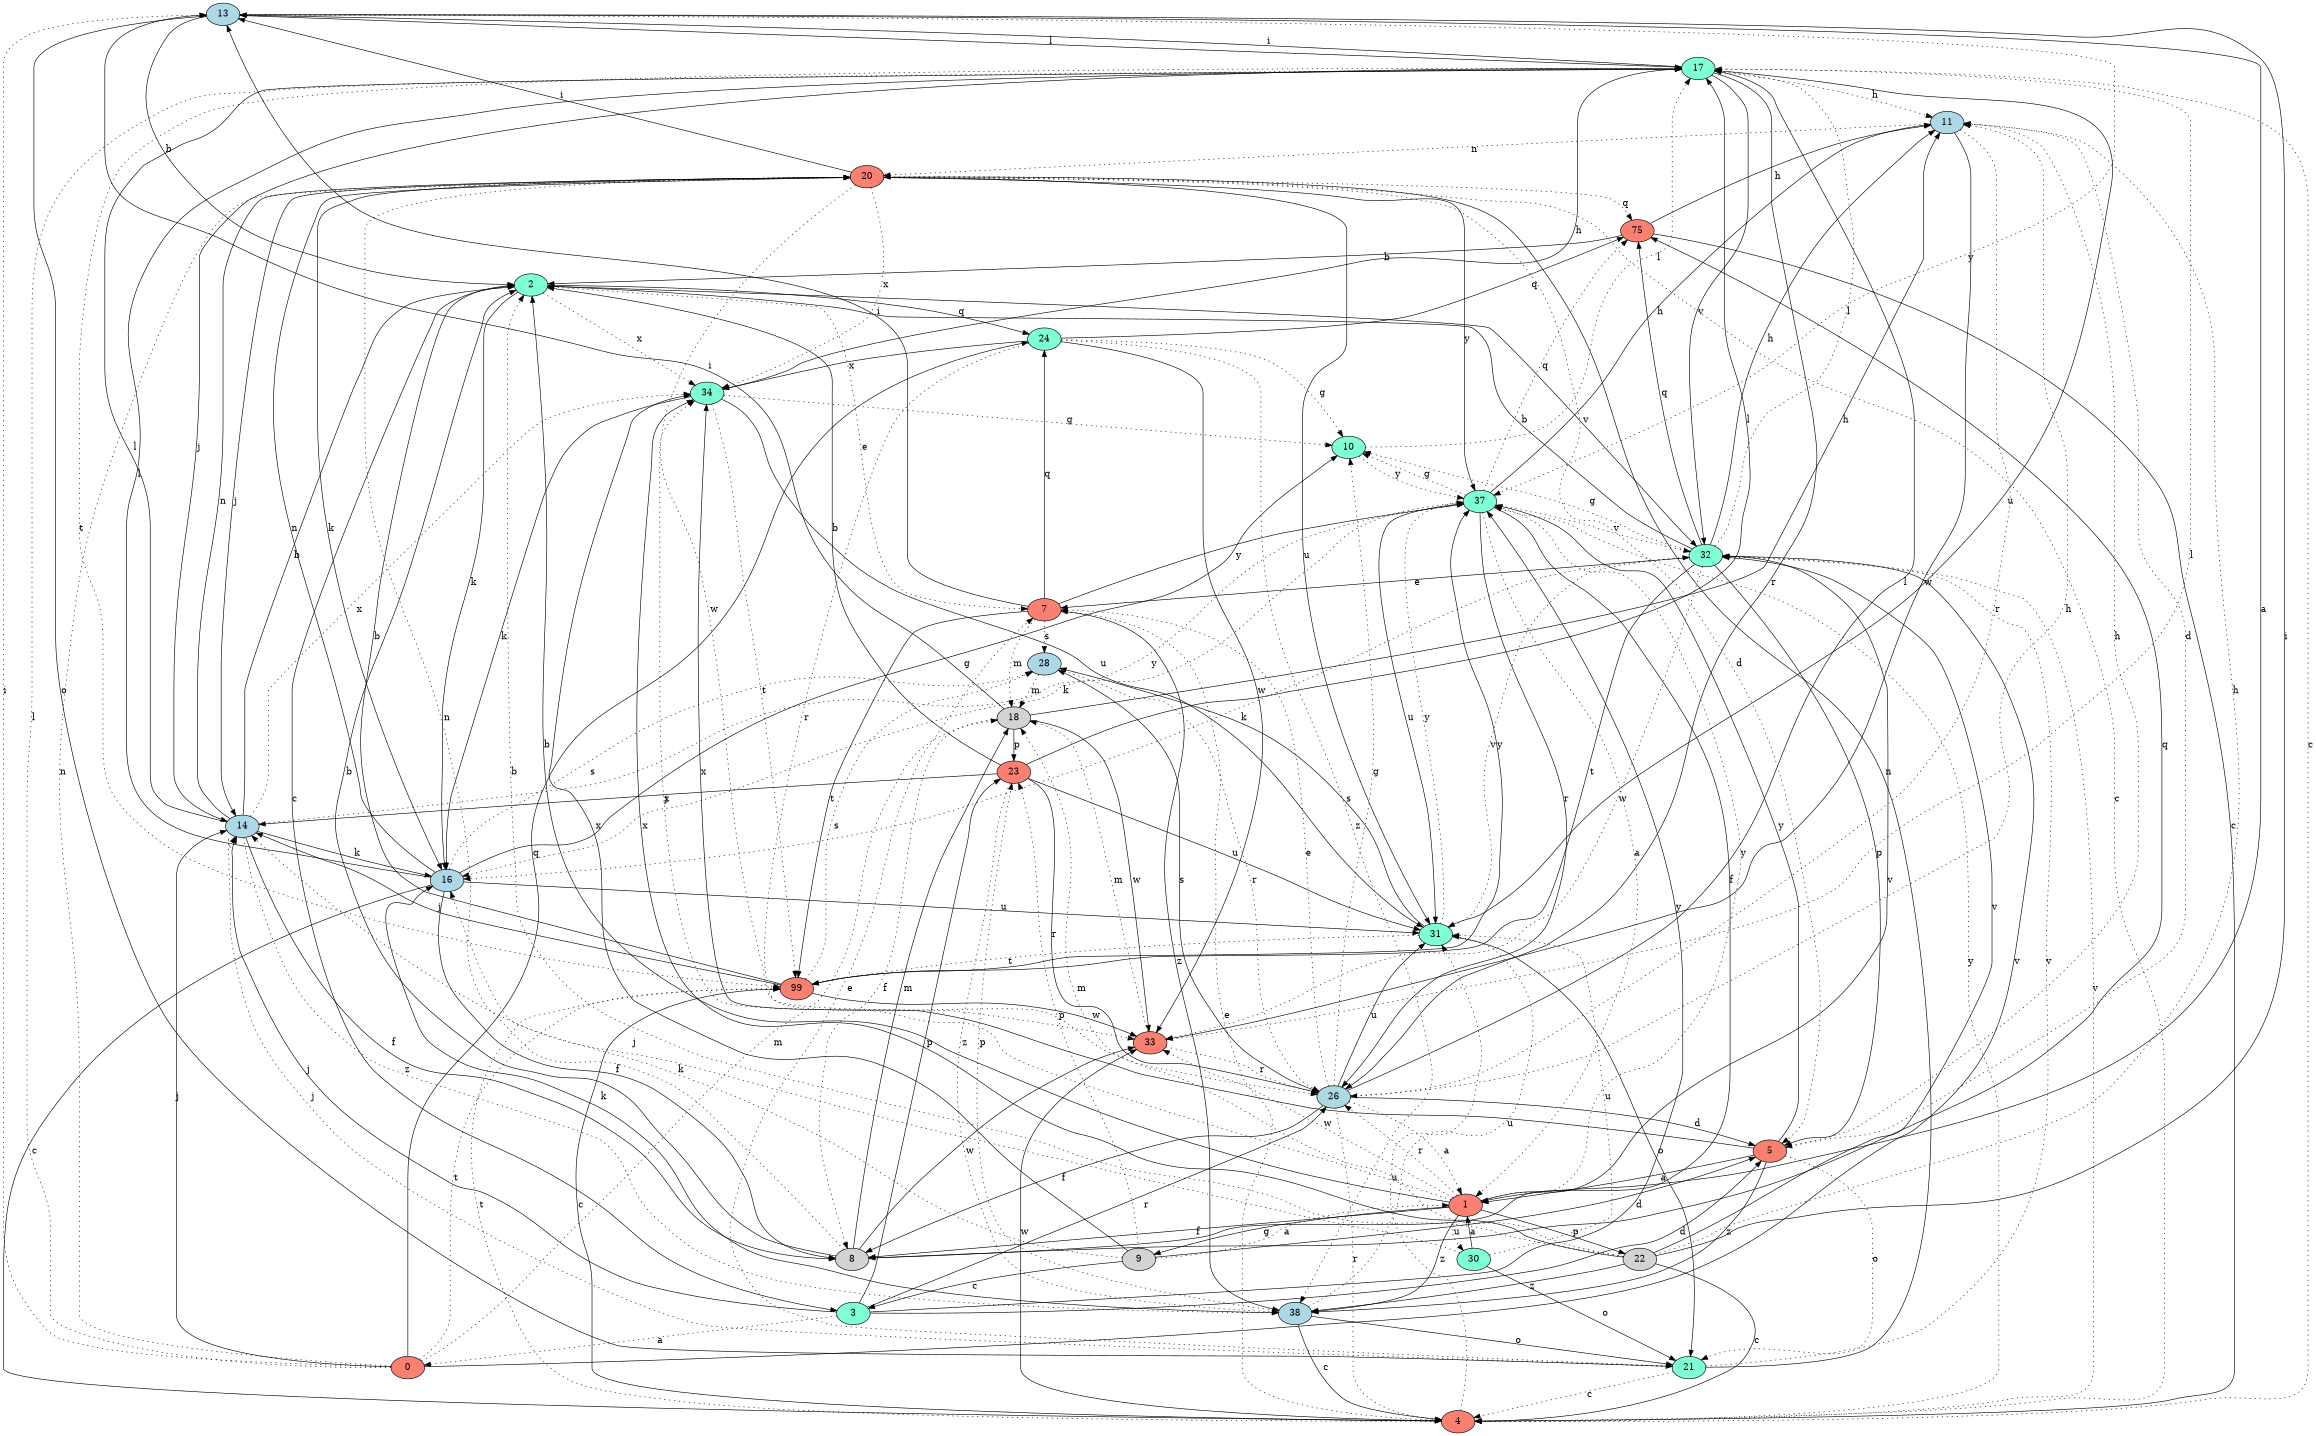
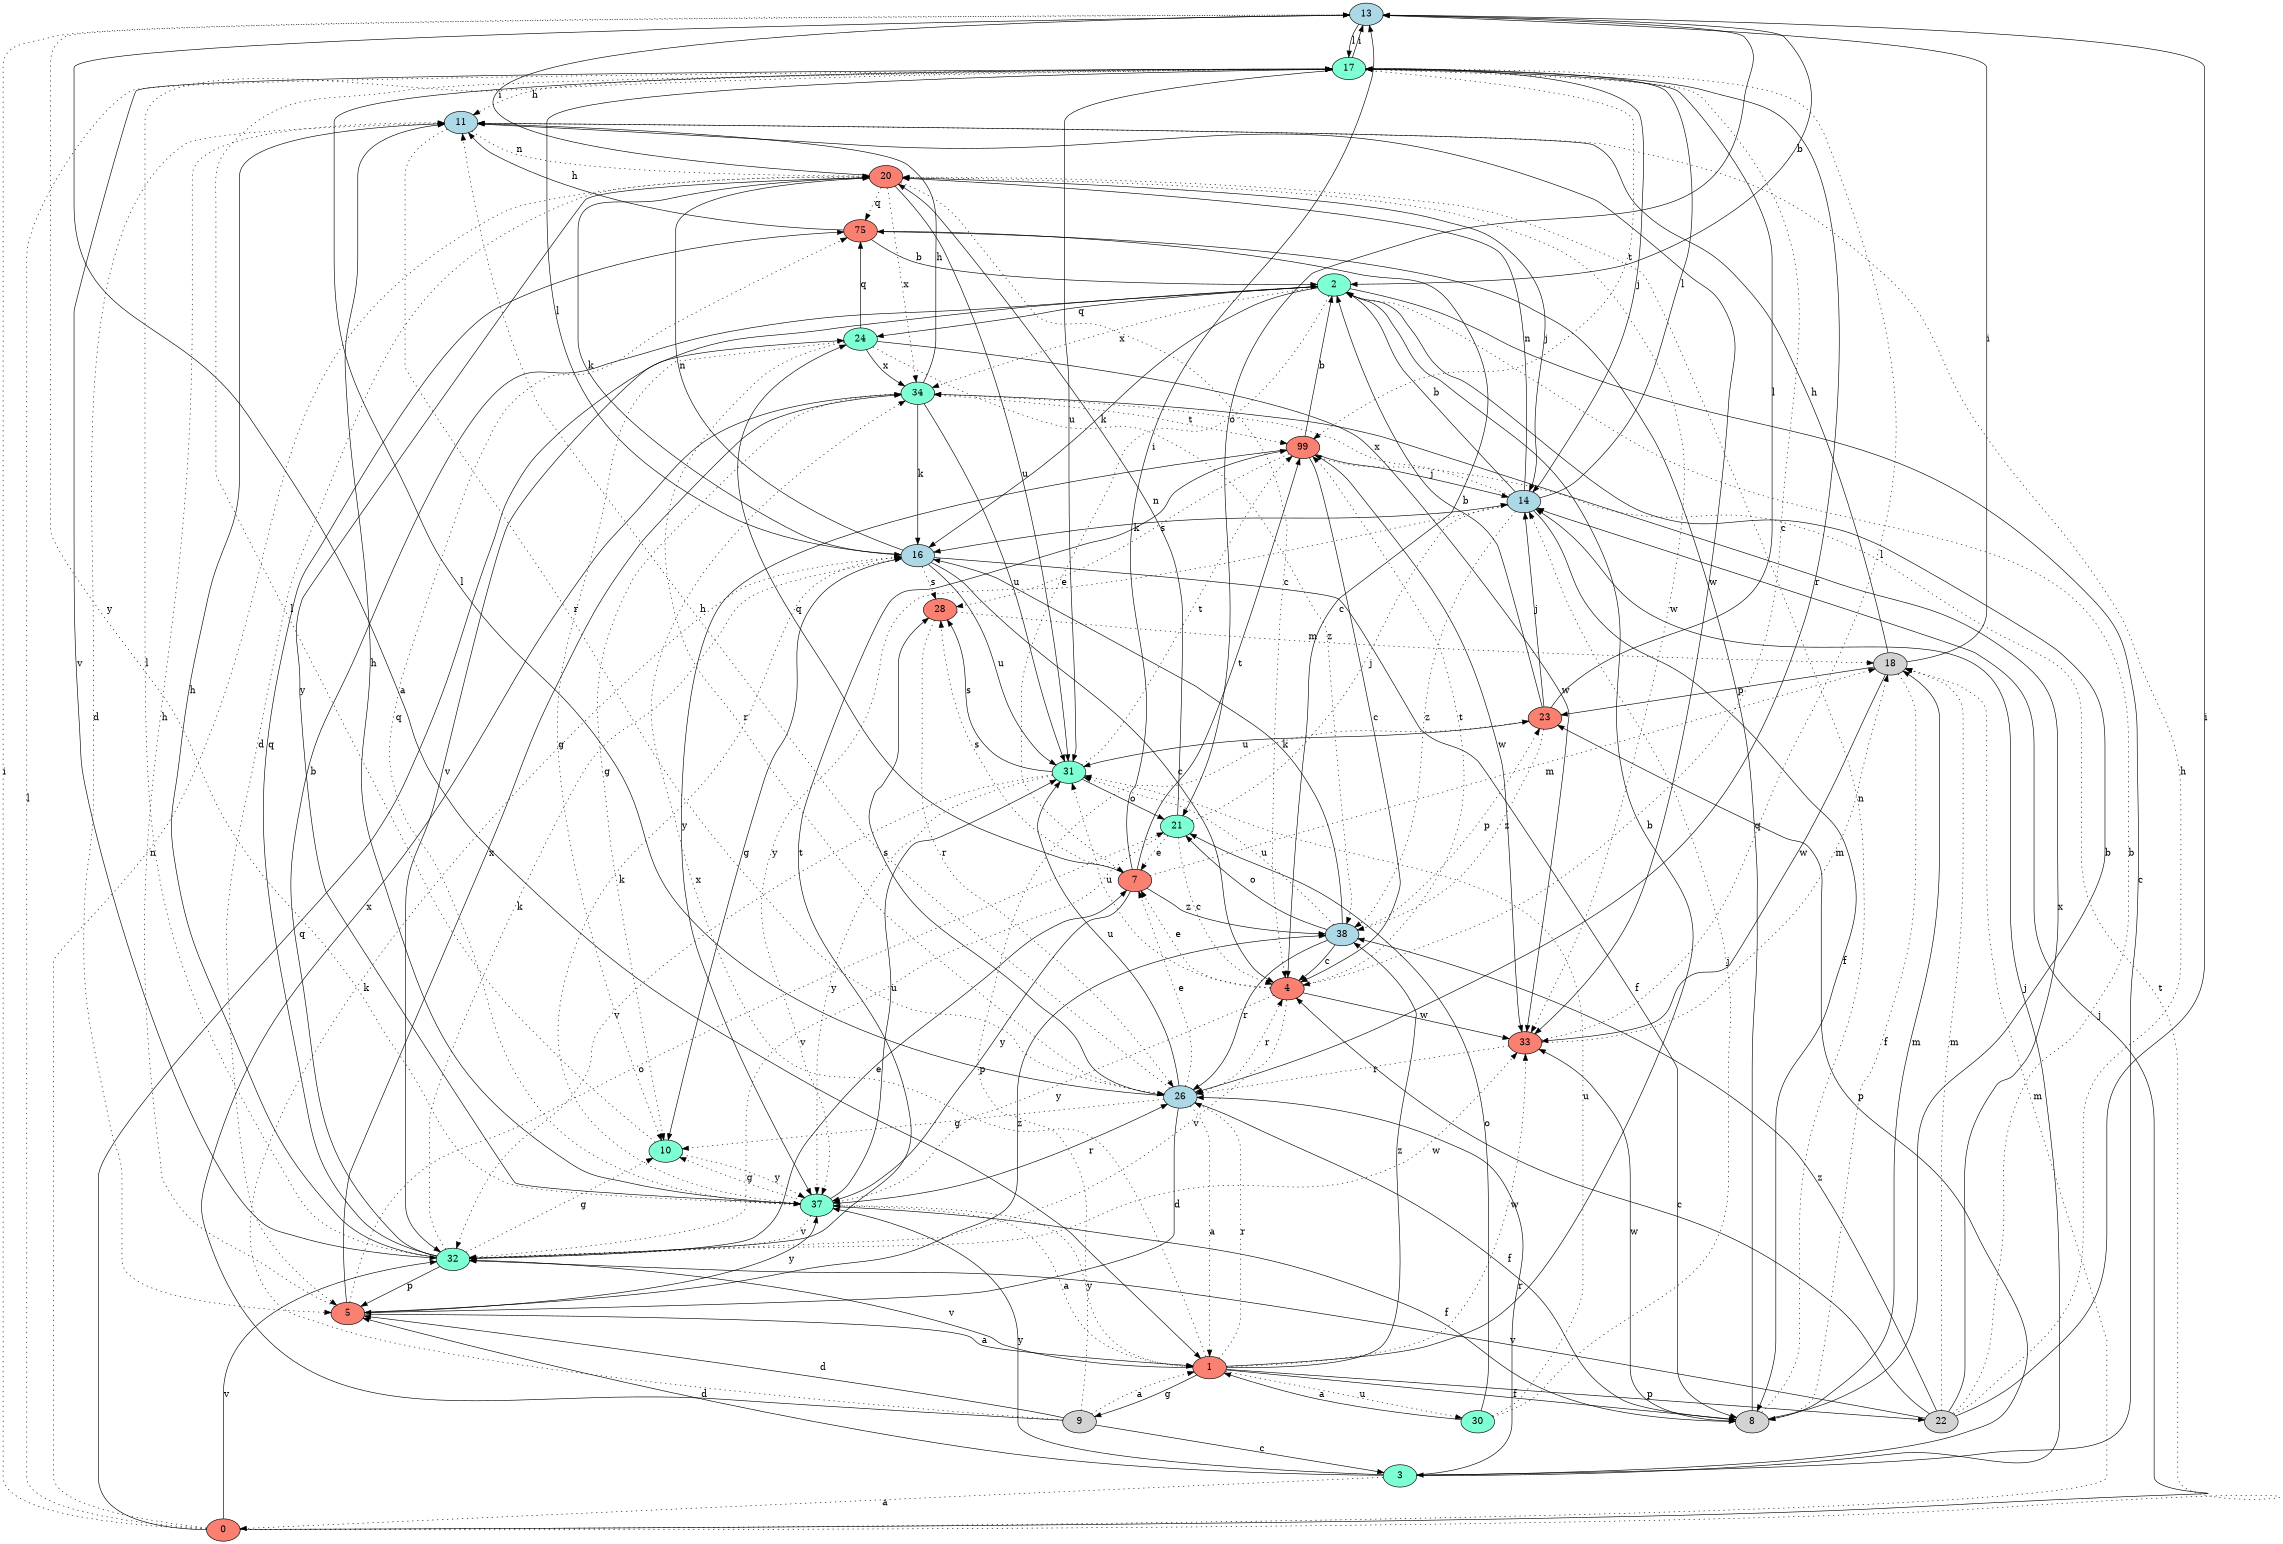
(1265, 279) -> (844, 149)
(1044, 664) -> (940, 610)
(1086, 1006) -> (1248, 1000)
